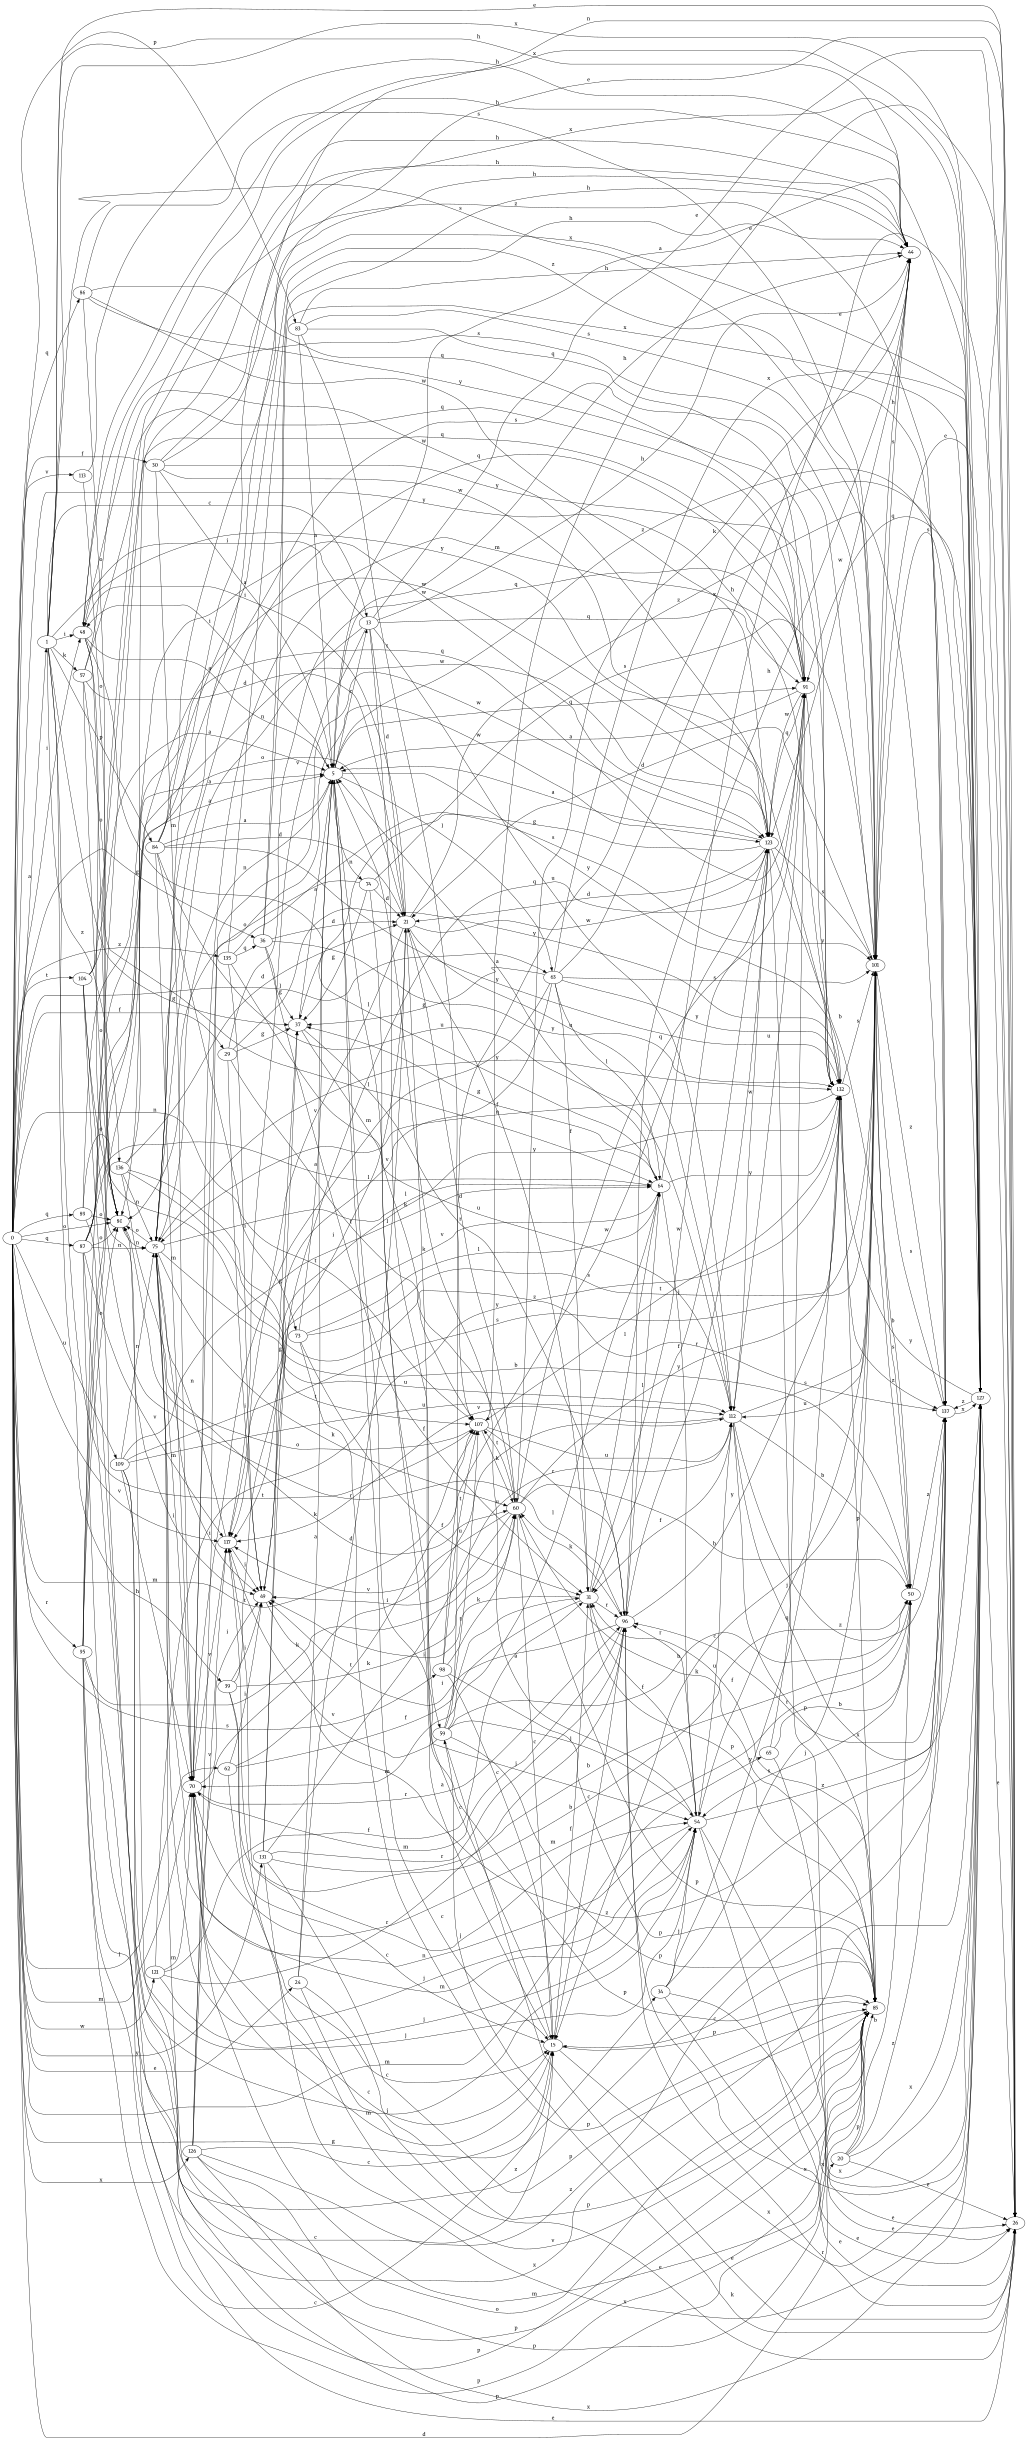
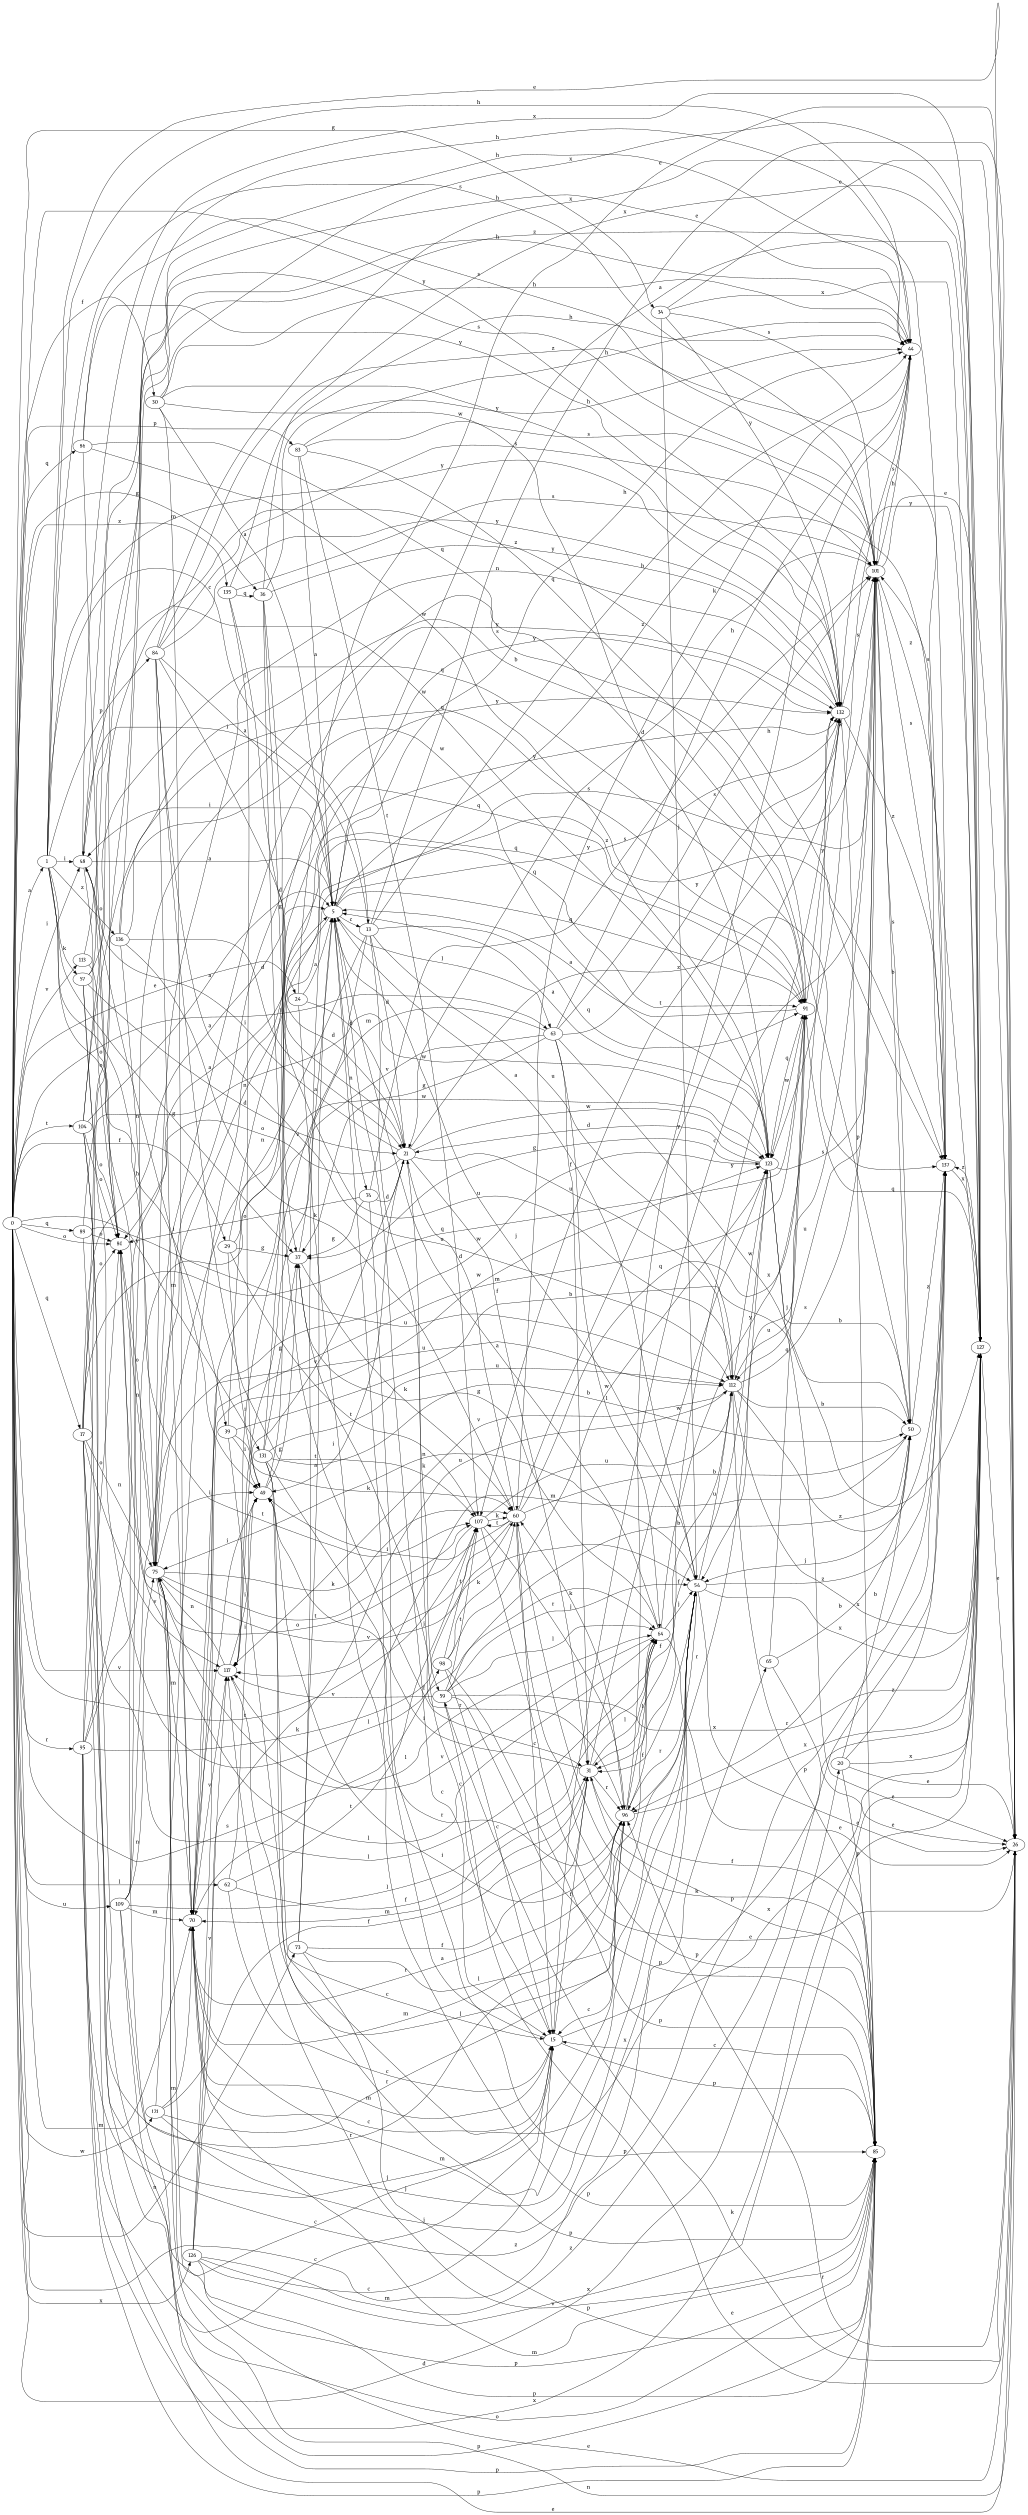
(871, 51) -> none
(83, 1247) -> (83, 1435)
